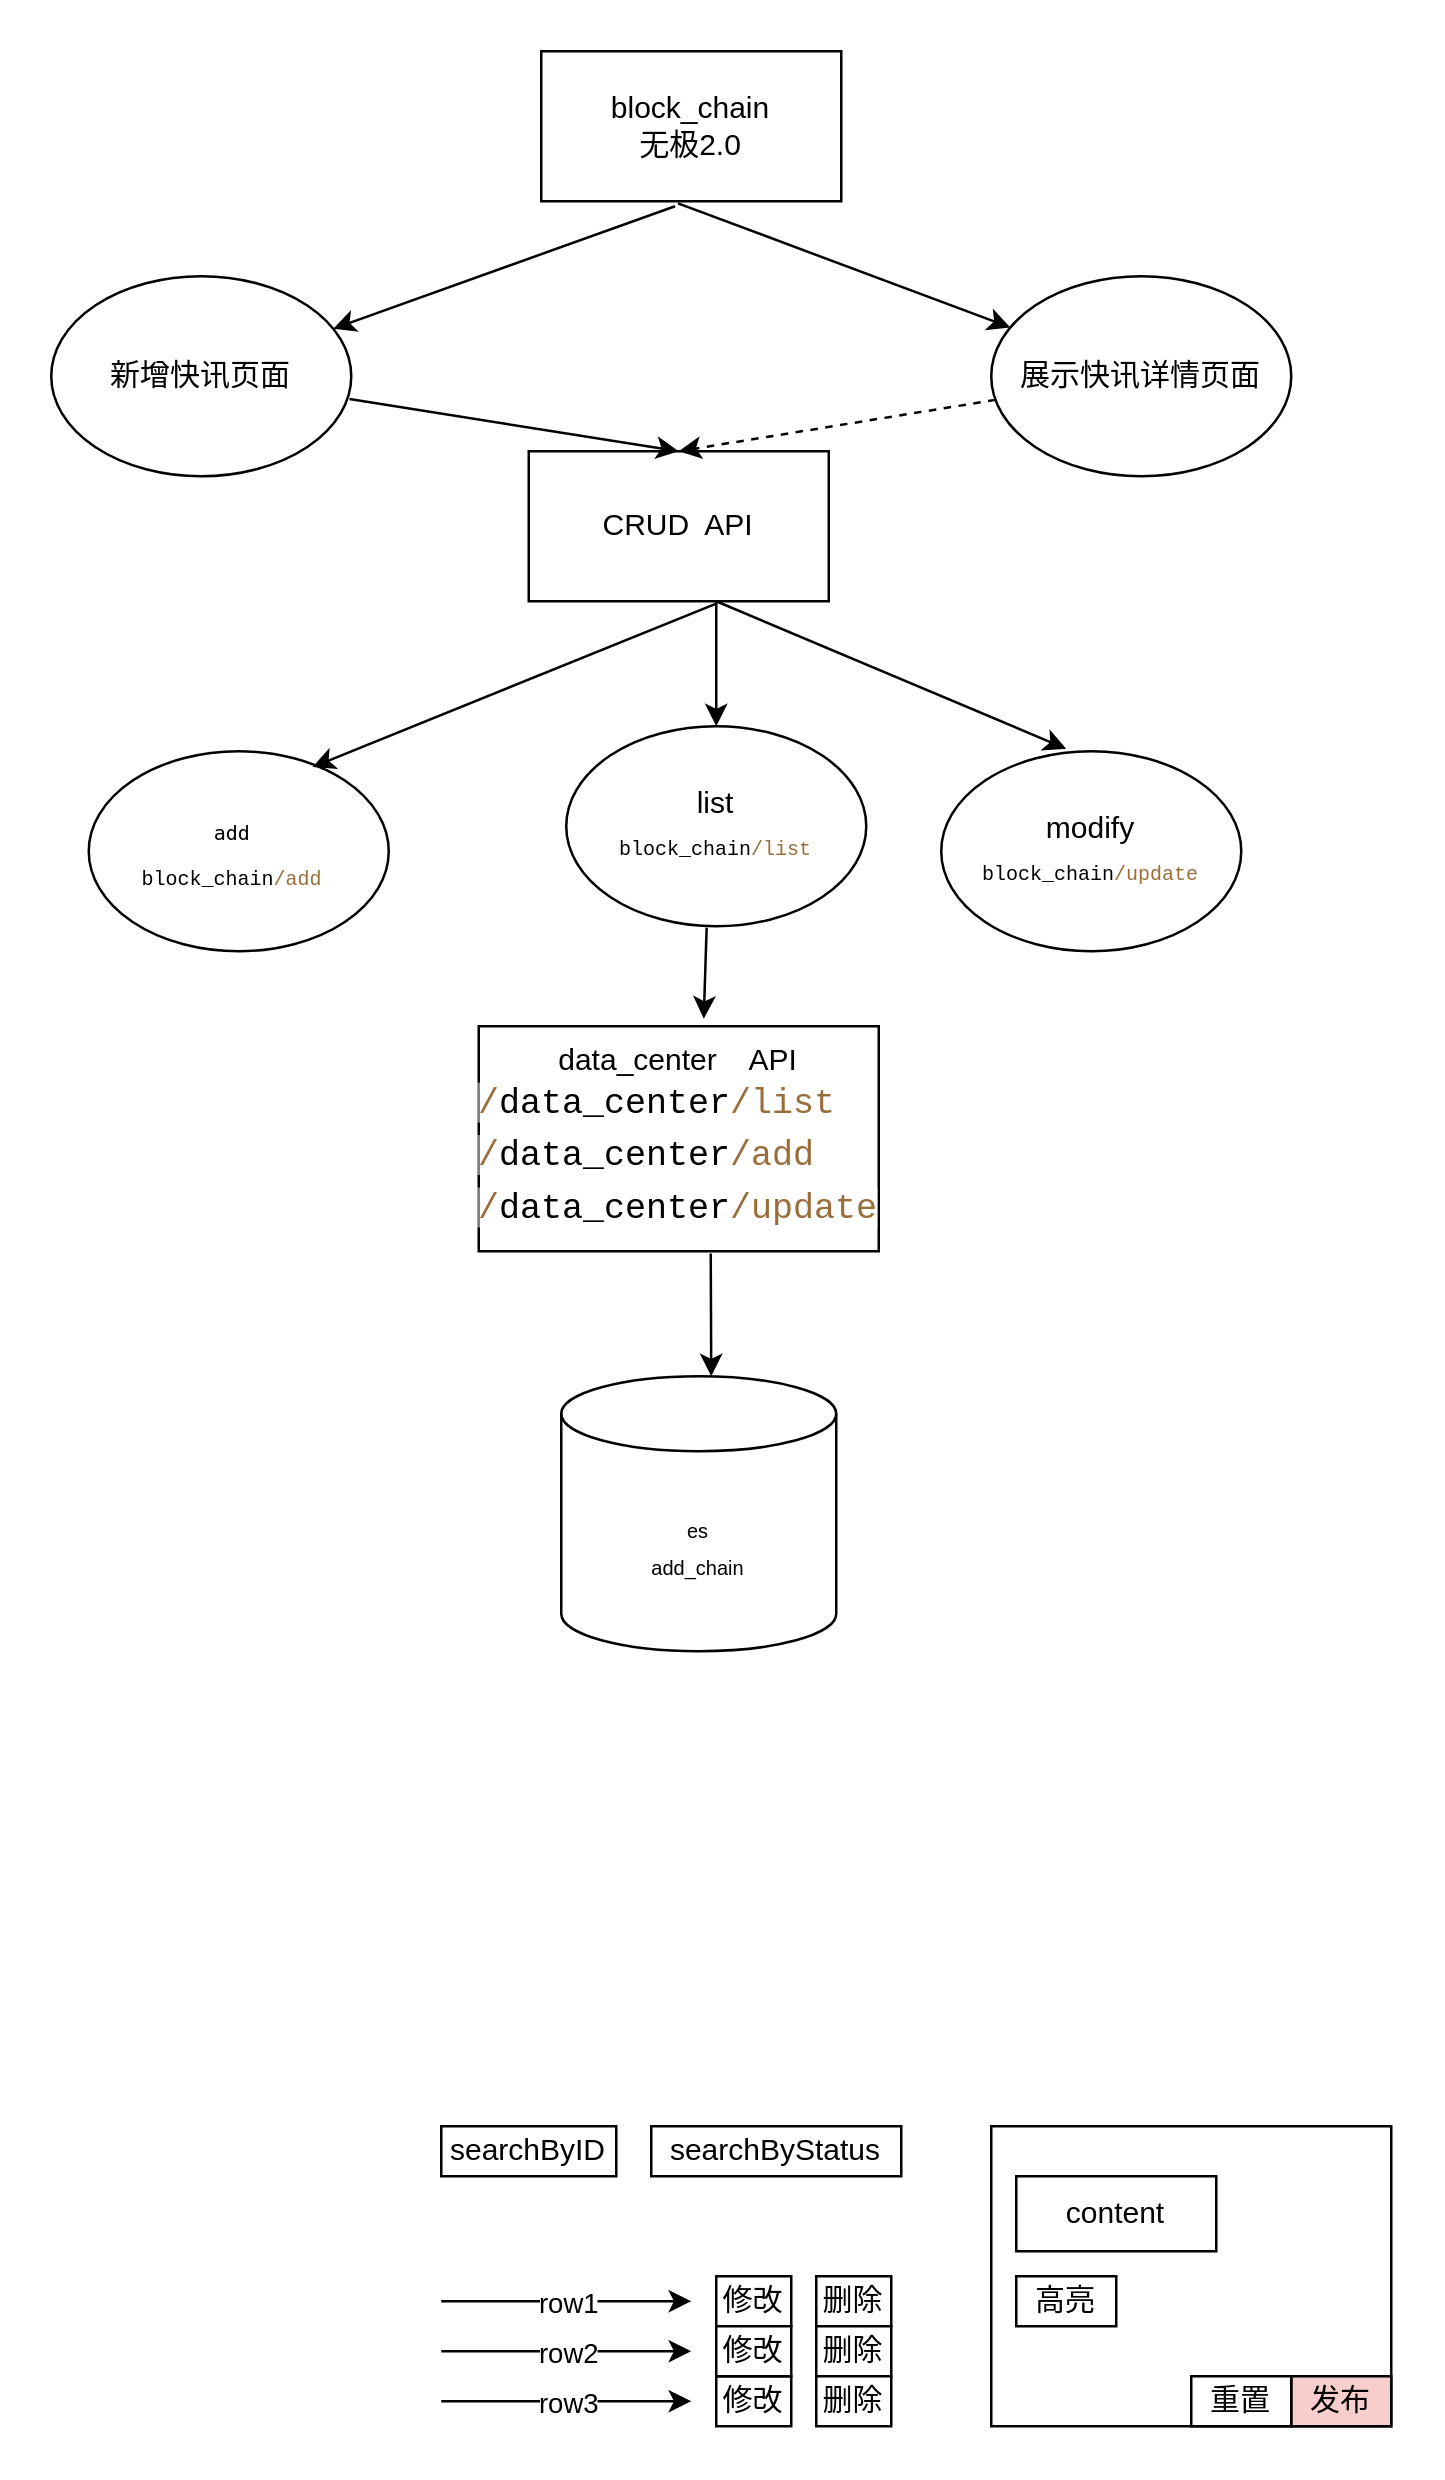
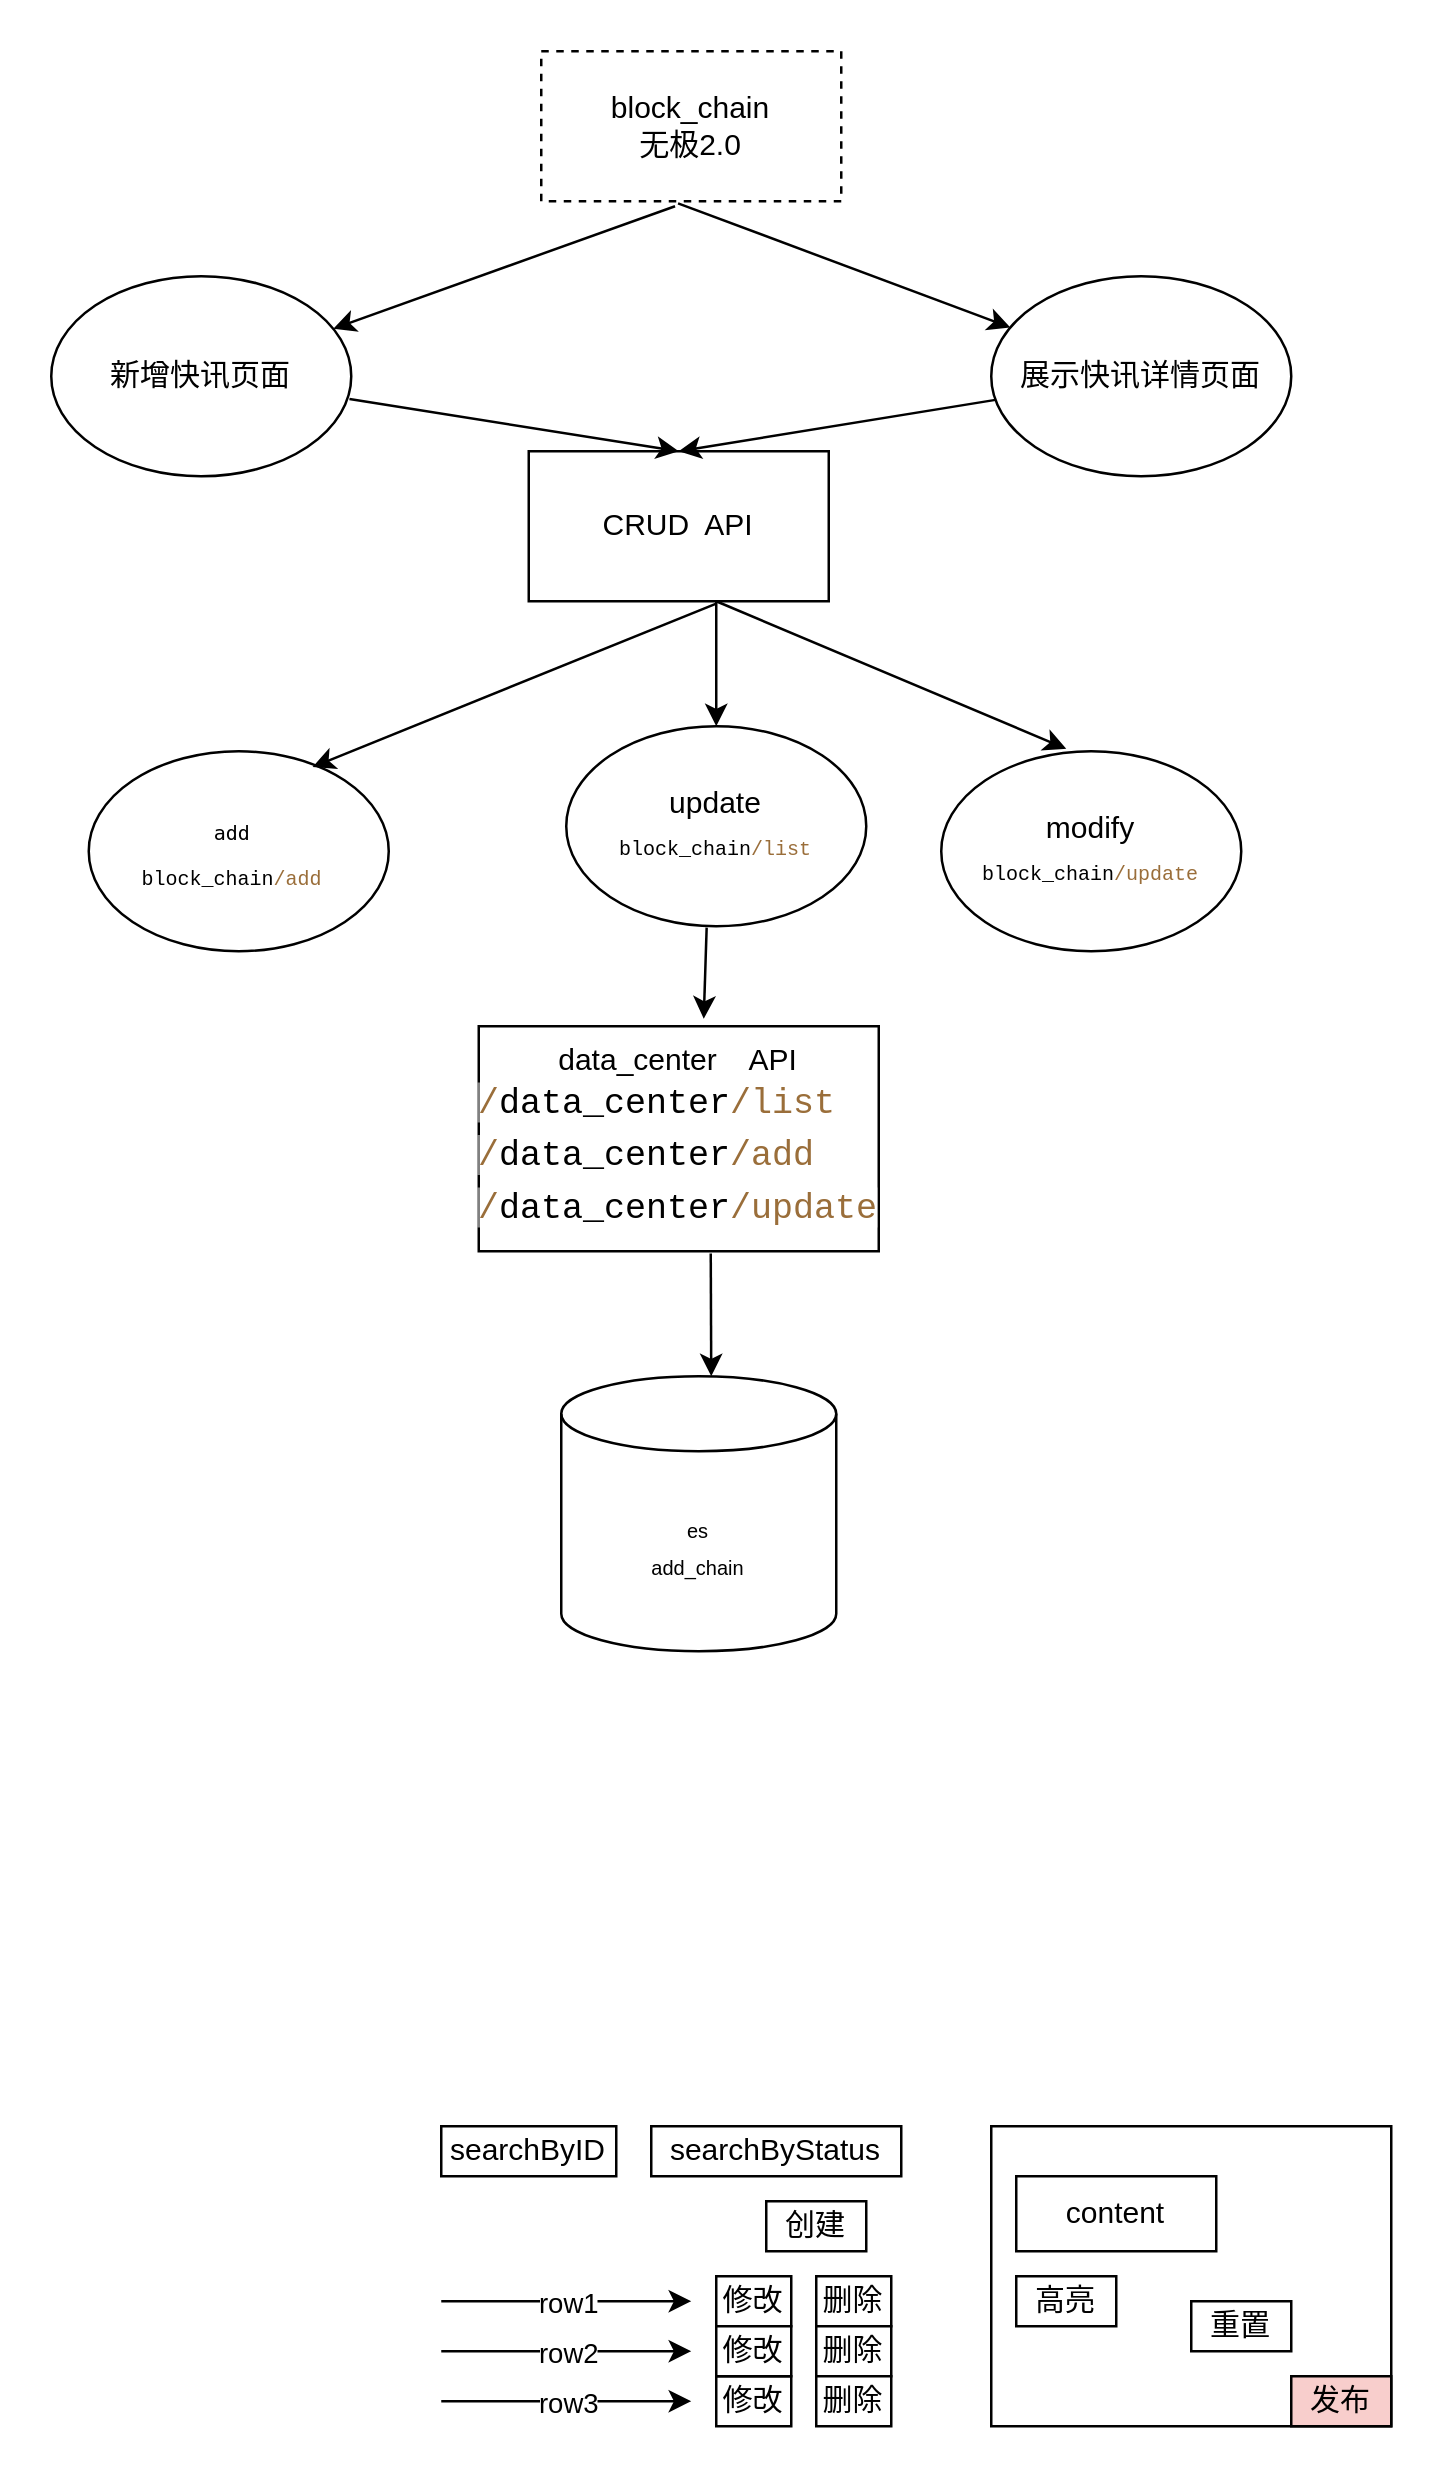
(691, 126) -> (691, 126)
(845, 424) -> (845, 424)
(716, 826) -> (716, 826)
none -> (816, 2226)
(1241, 2401) -> (1241, 2326)
